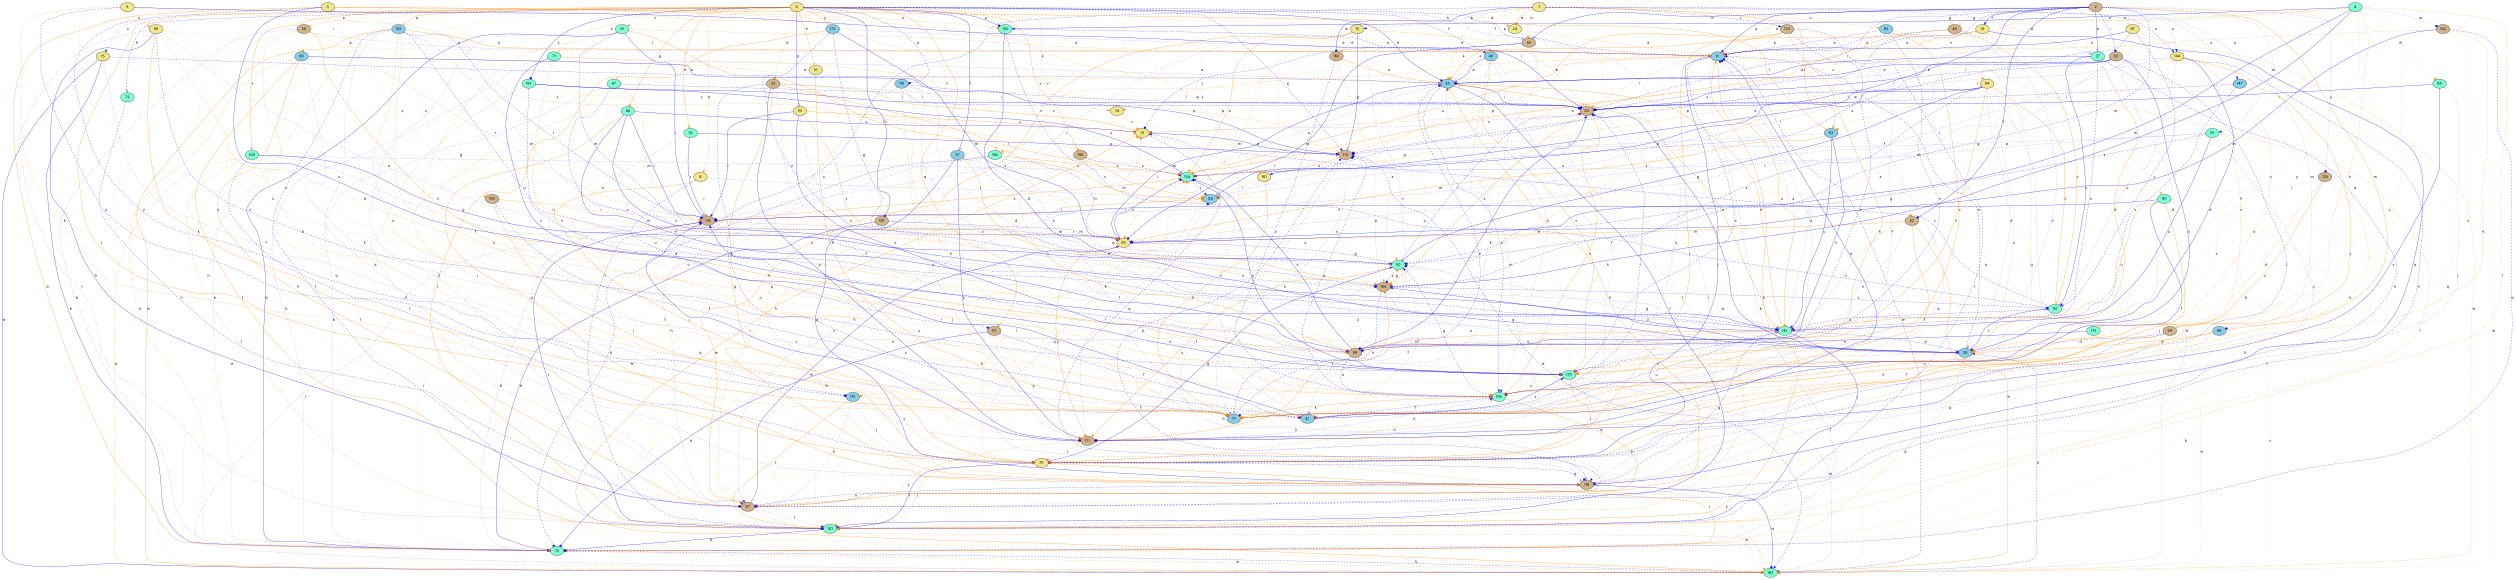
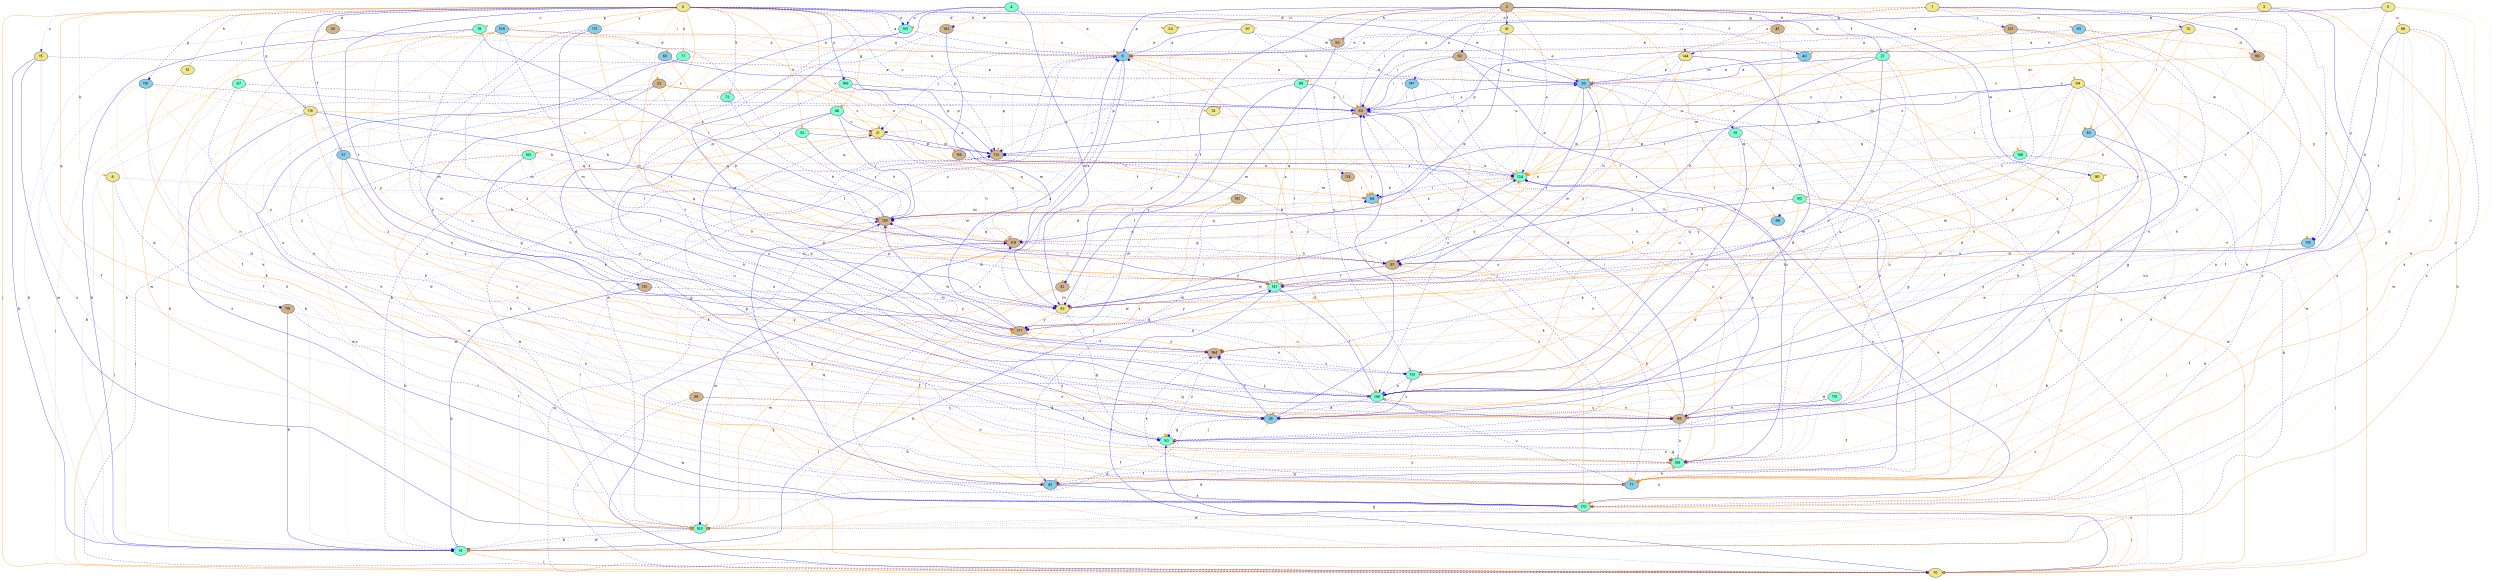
(1488, 190) -> (1304, 242)
(1843, 471) -> (1665, 186)
(929, 474) -> (969, 229)
